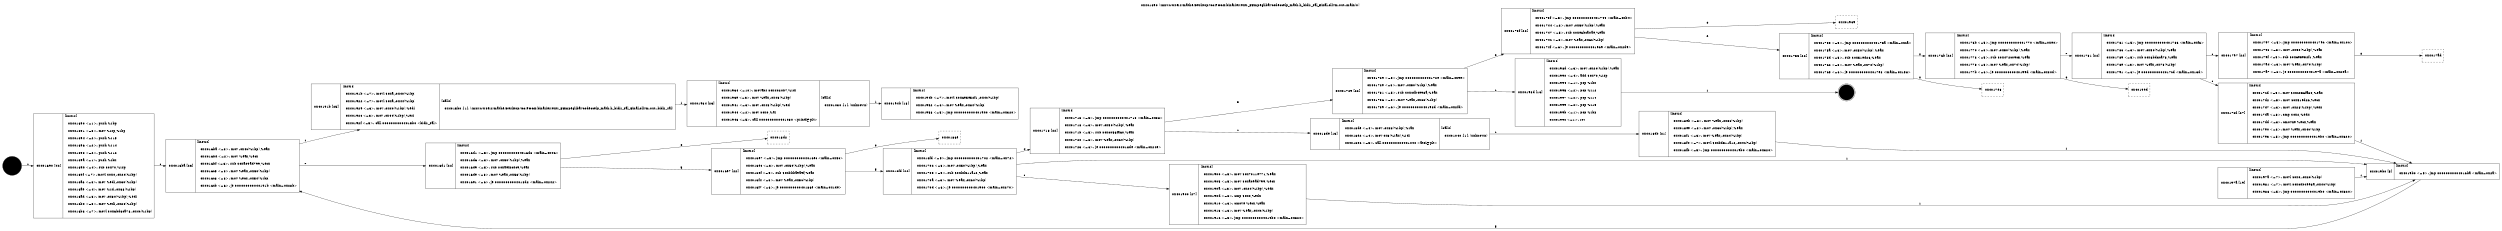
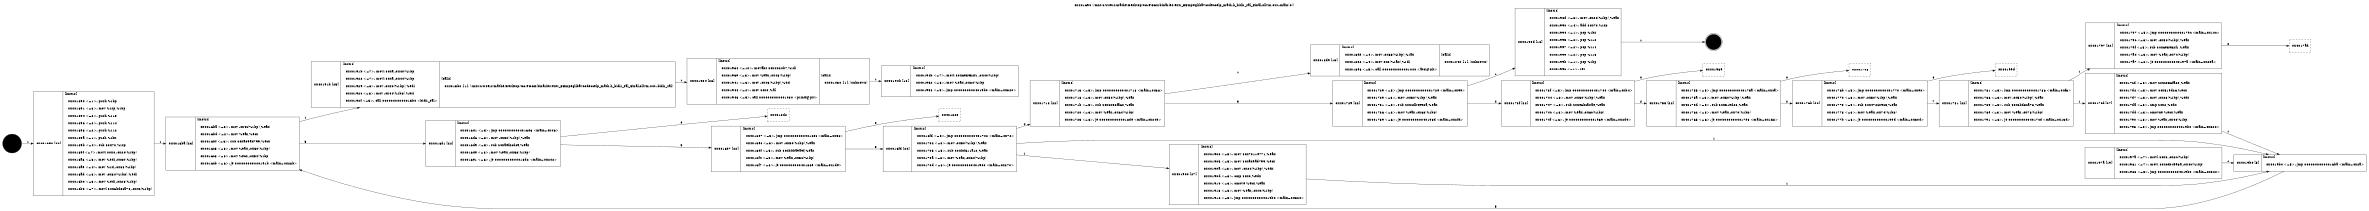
(1707, 134) -> none
(305, 164) -> (305, 142)
